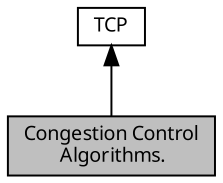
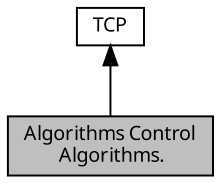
(111, 146) -> (110, 146)
